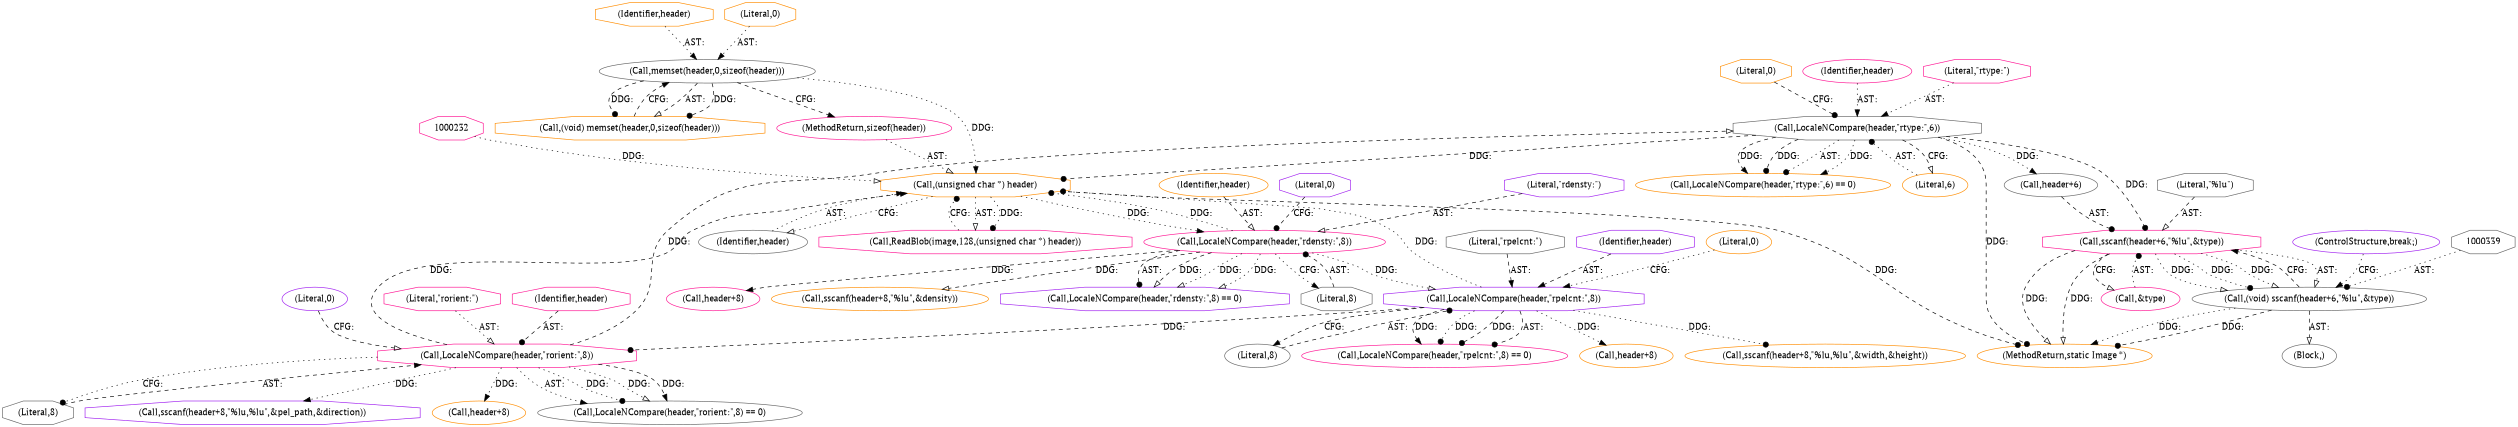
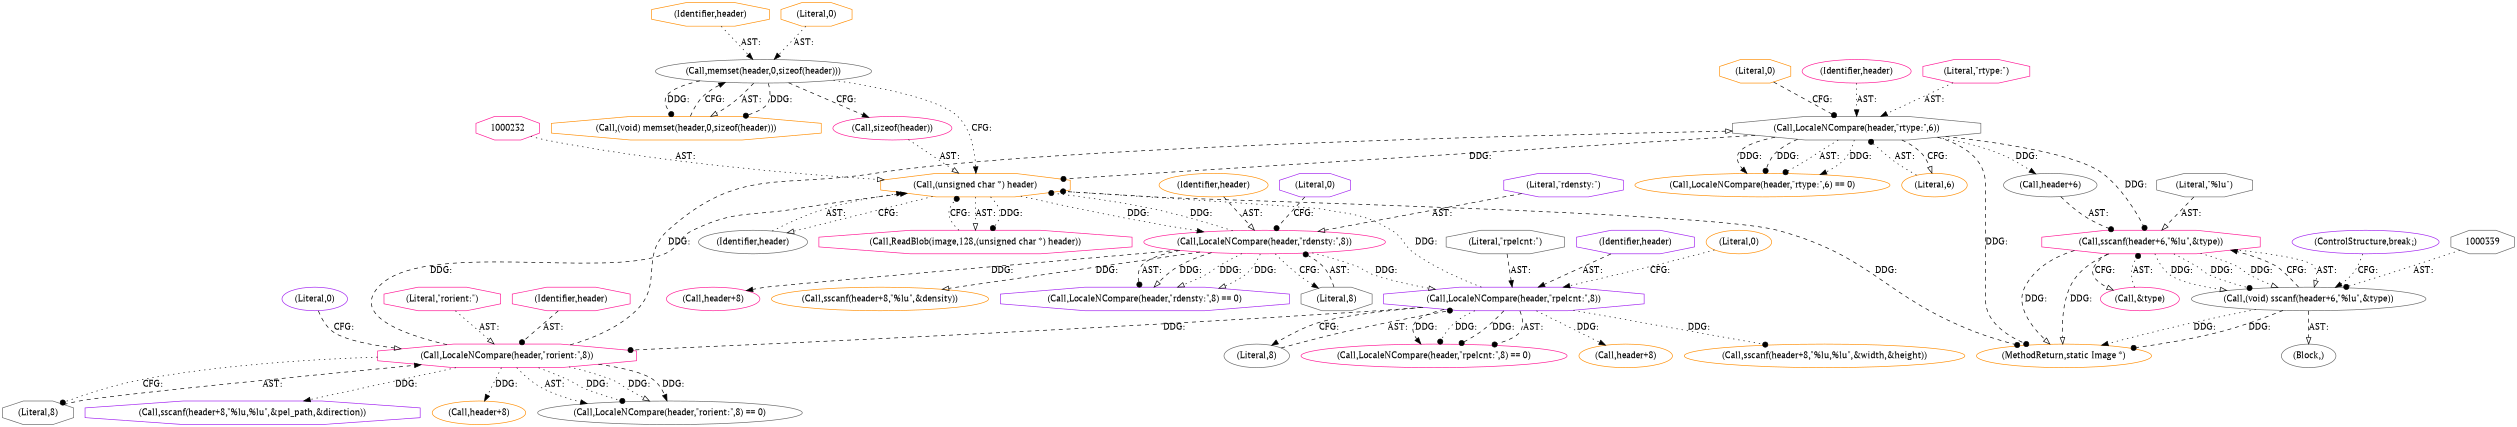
(864, 128) -> (892, 128)
(984, 128) -> (983, 128)
(635, 157) -> (687, 157)
